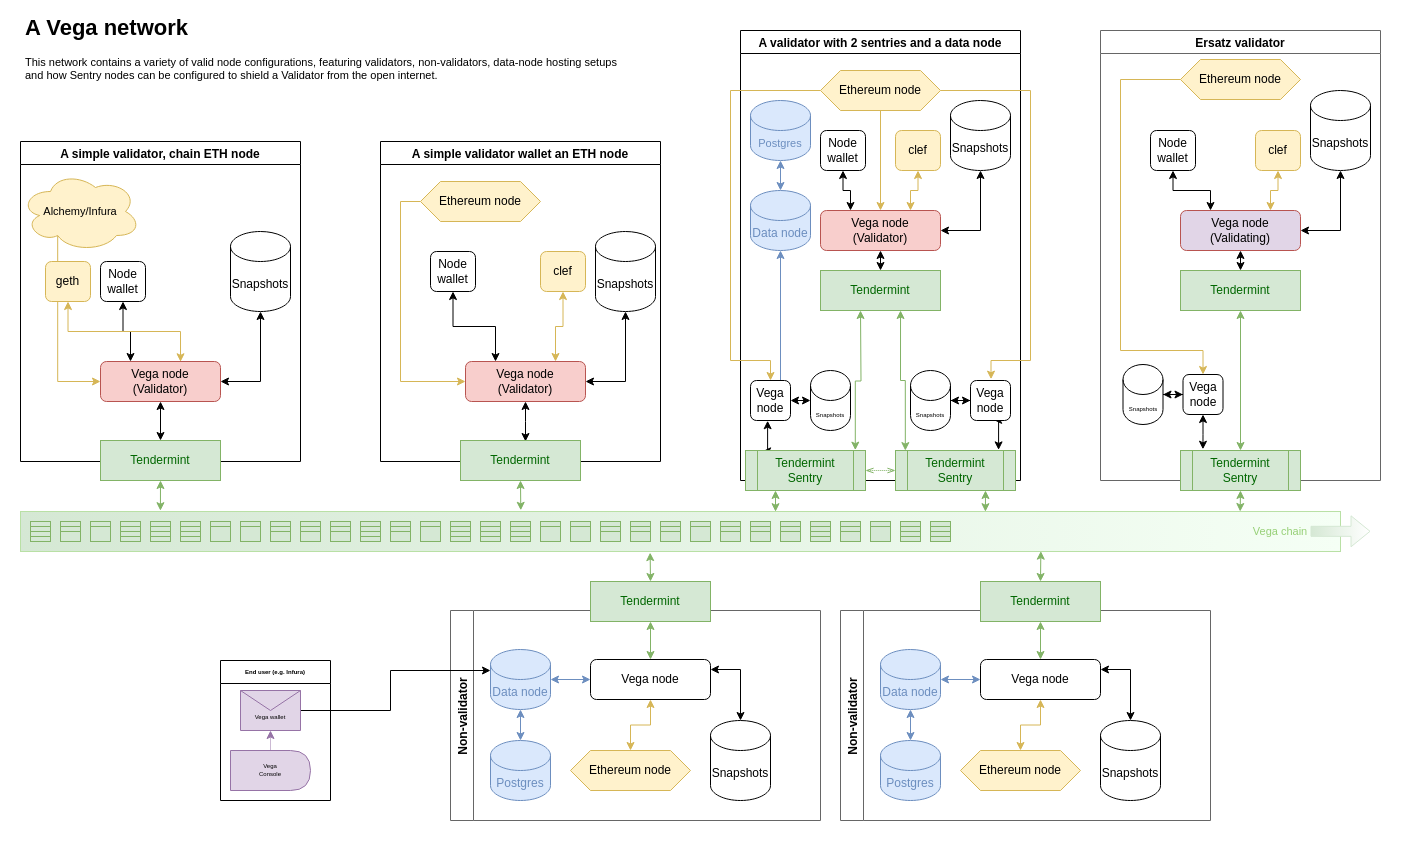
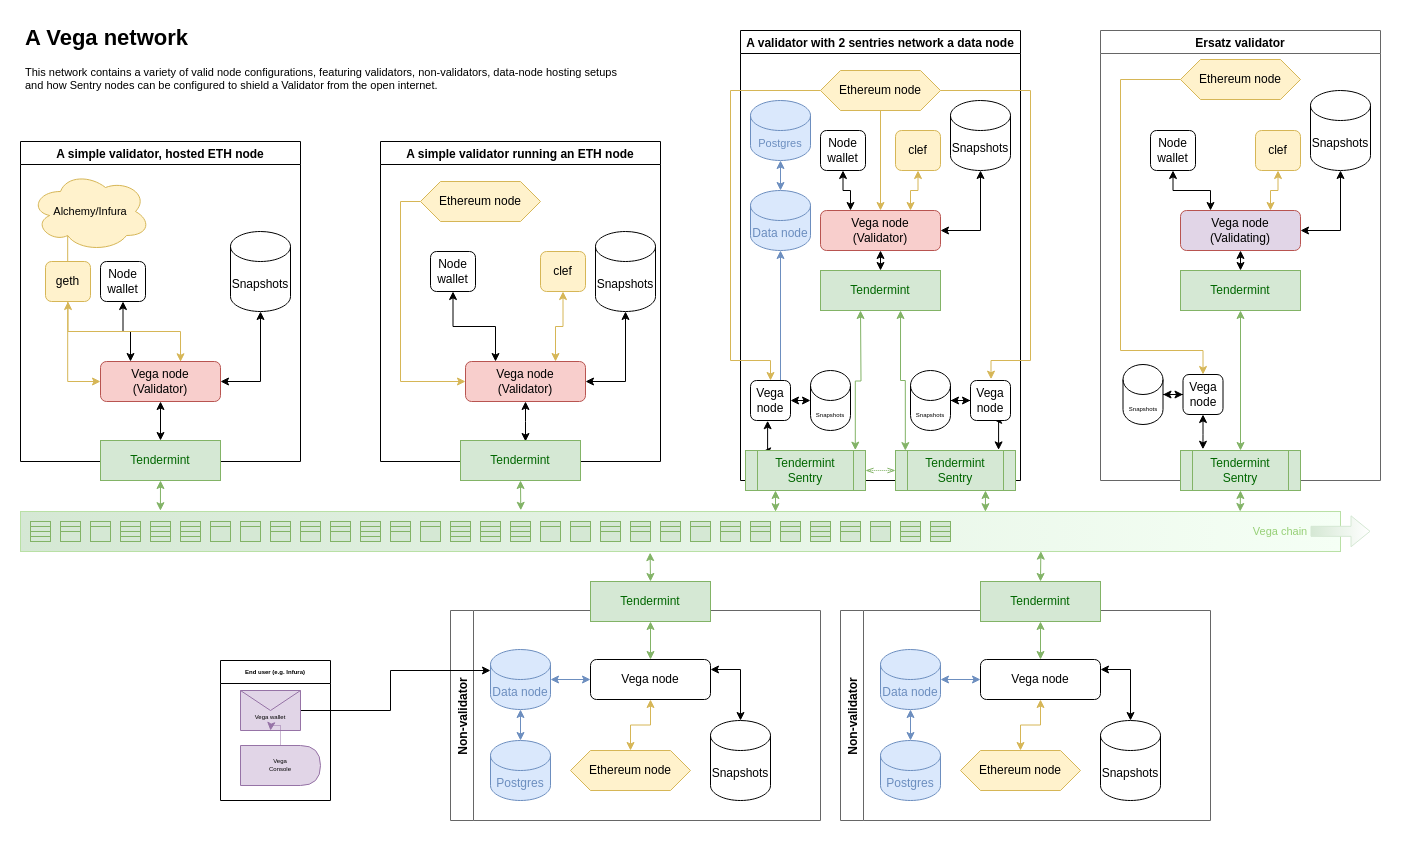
(880, 43) -> (880, 43)
(326, 71) -> (326, 81)
(160, 154) -> (160, 154)
(520, 154) -> (520, 154)
(81, 212) -> (91, 212)
(271, 771) -> (281, 766)
